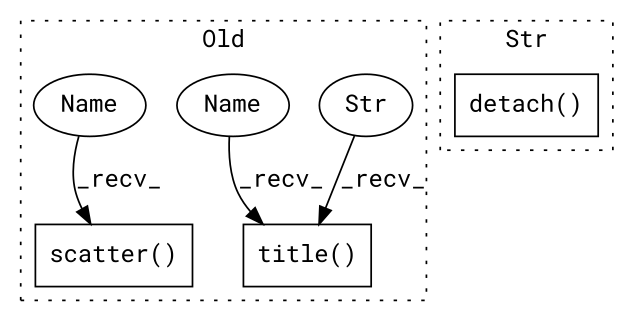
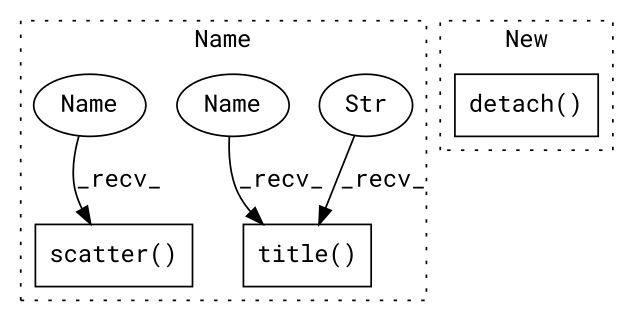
(224, 41) -> (224, 41)
(527, 41) -> (527, 41)
